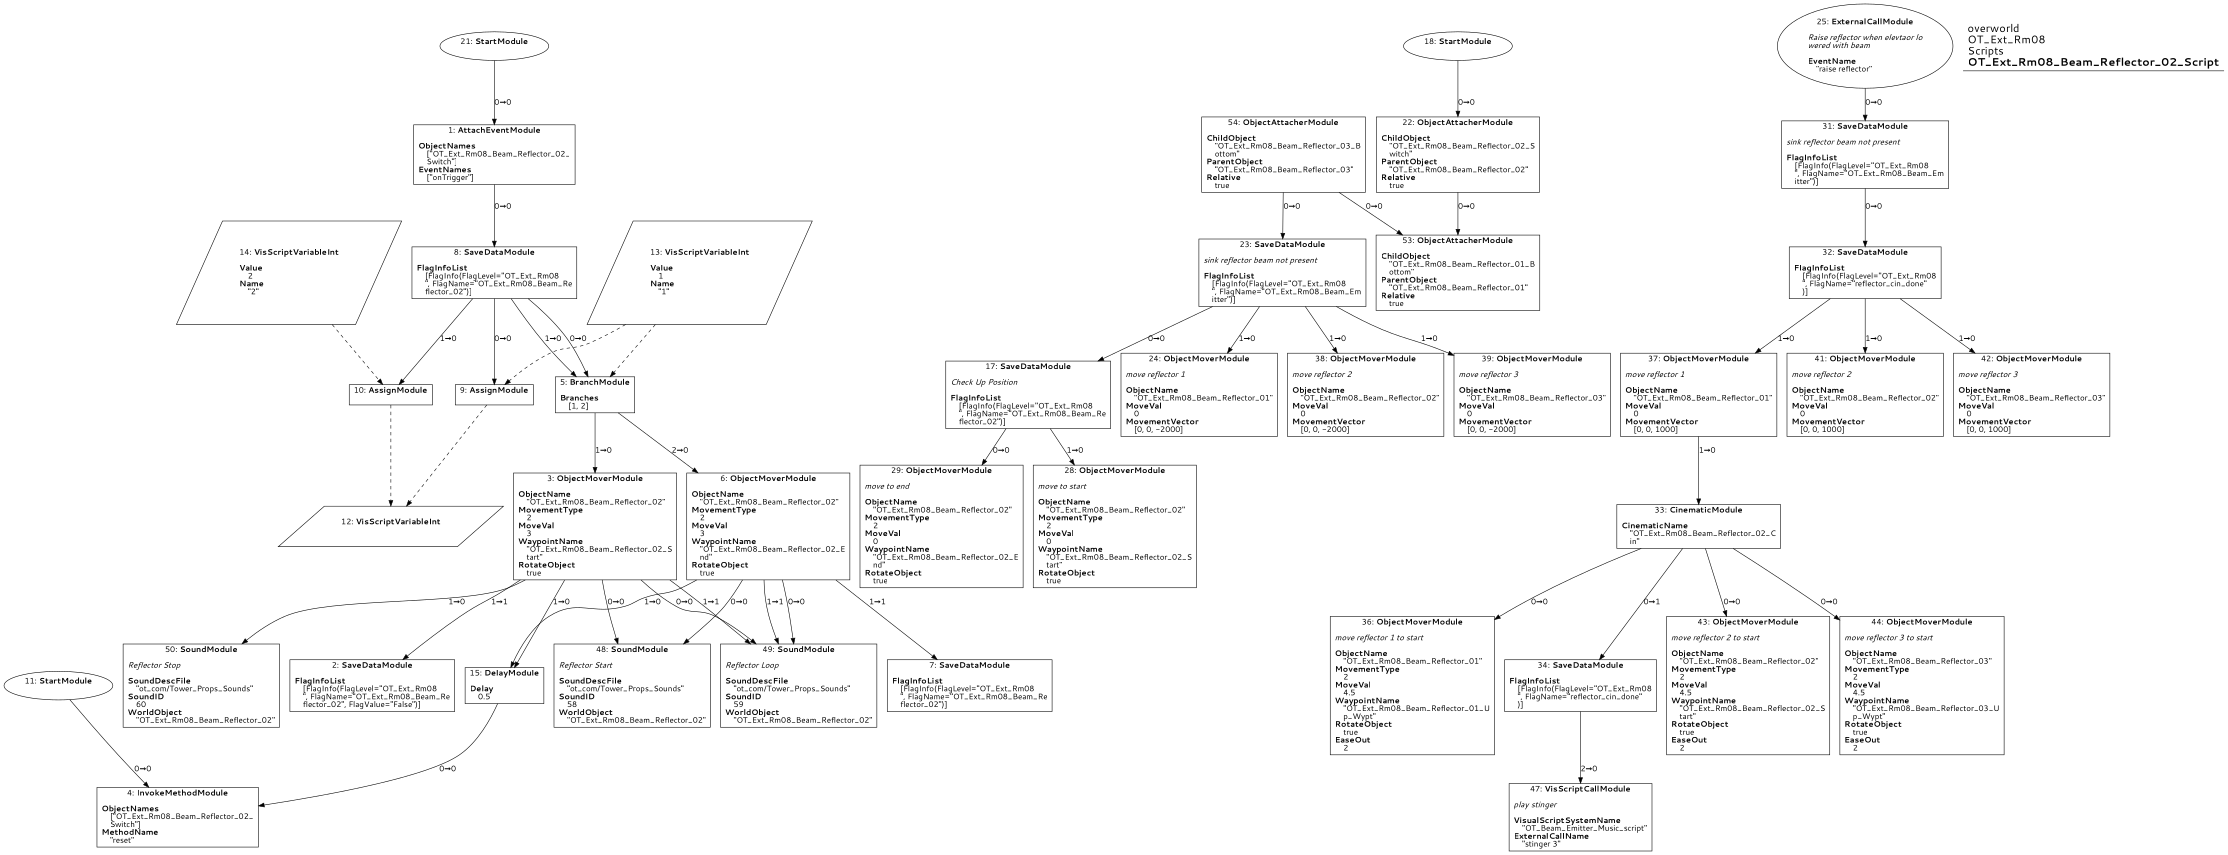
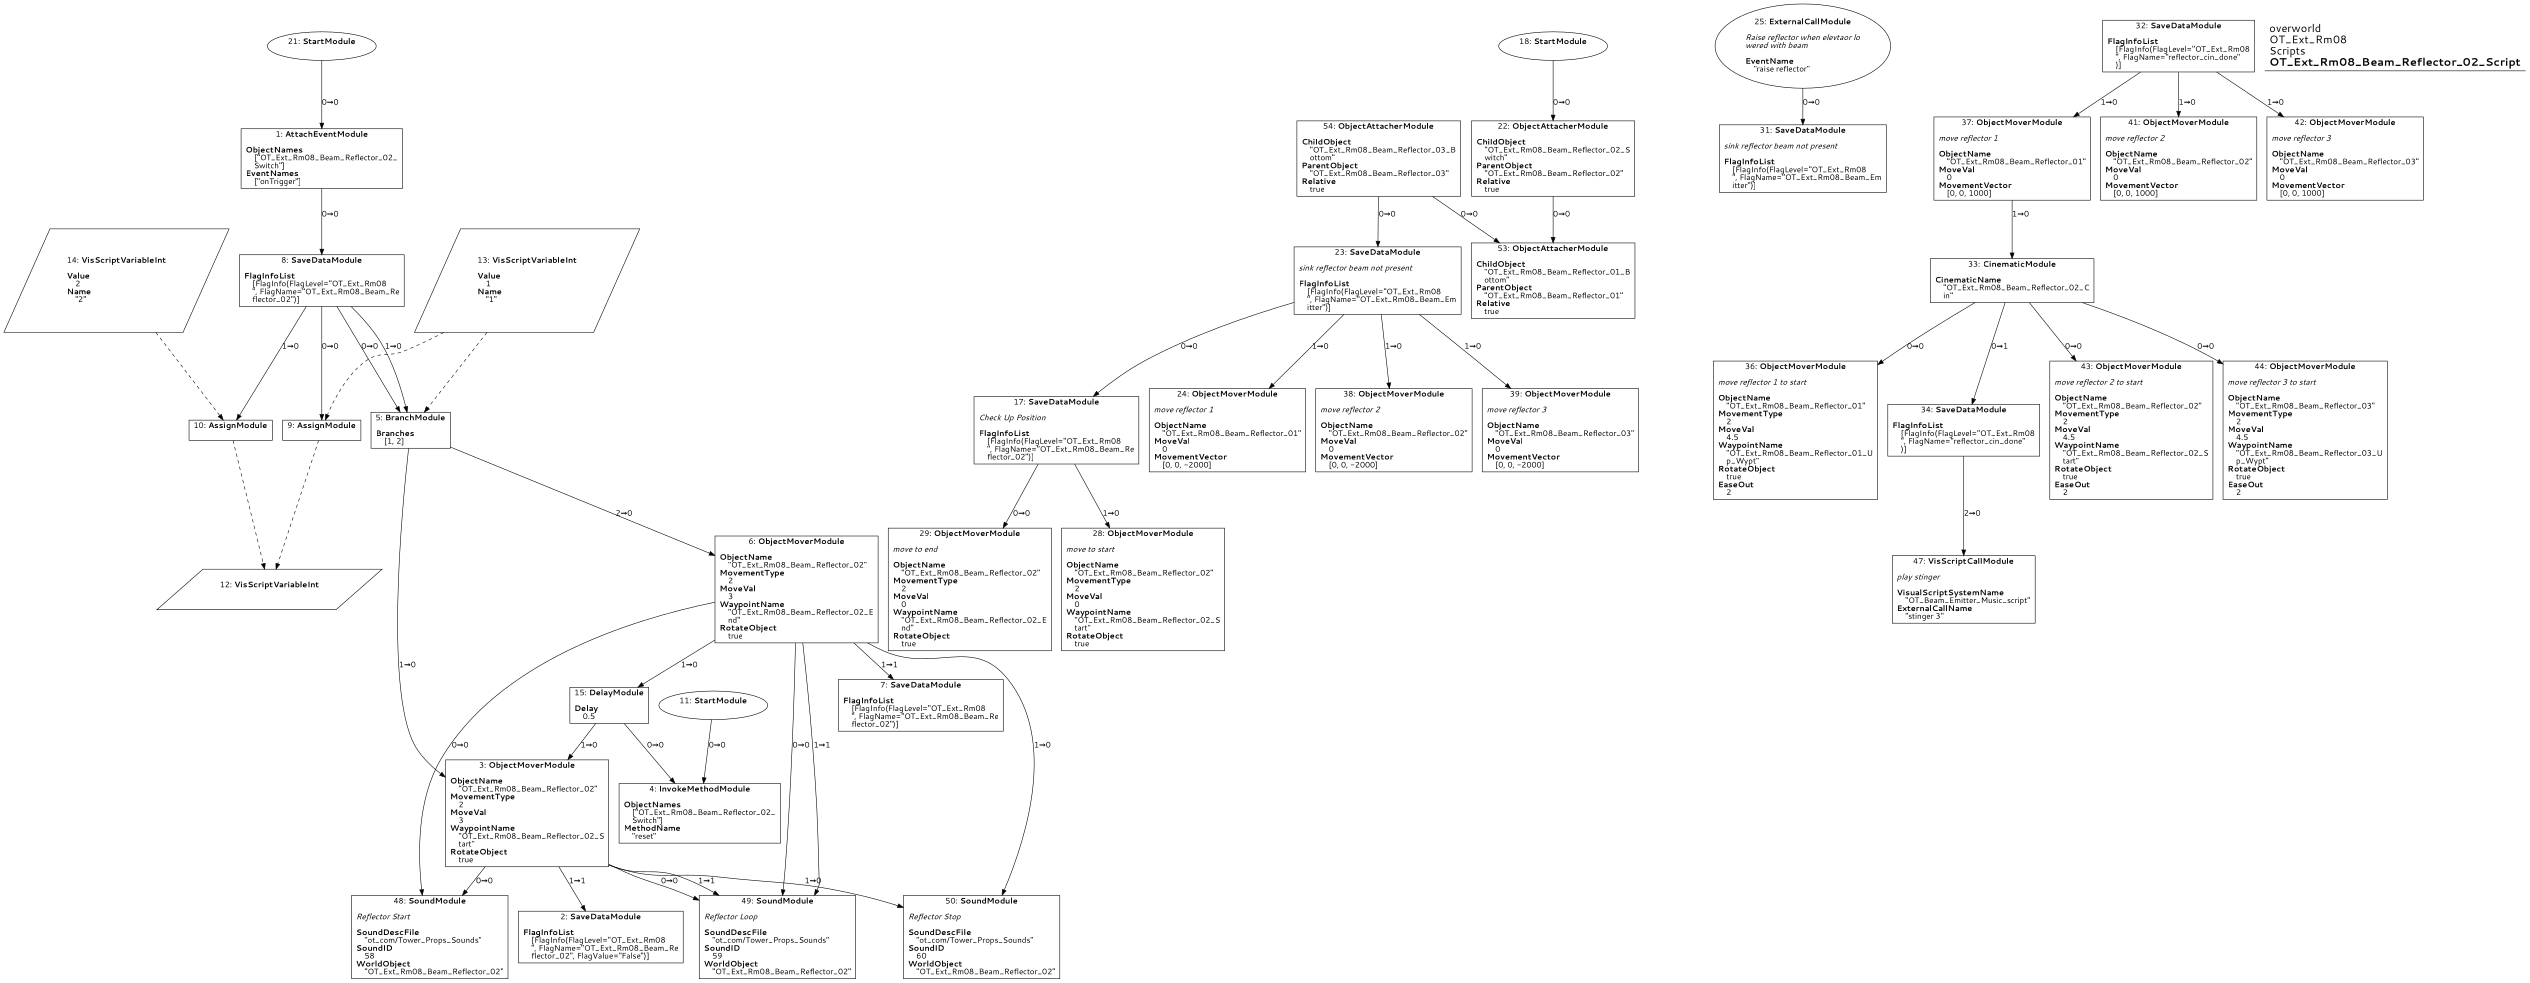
(1865, 215) -> none
(545, 615) -> (584, 739)
none -> (1025, 710)
